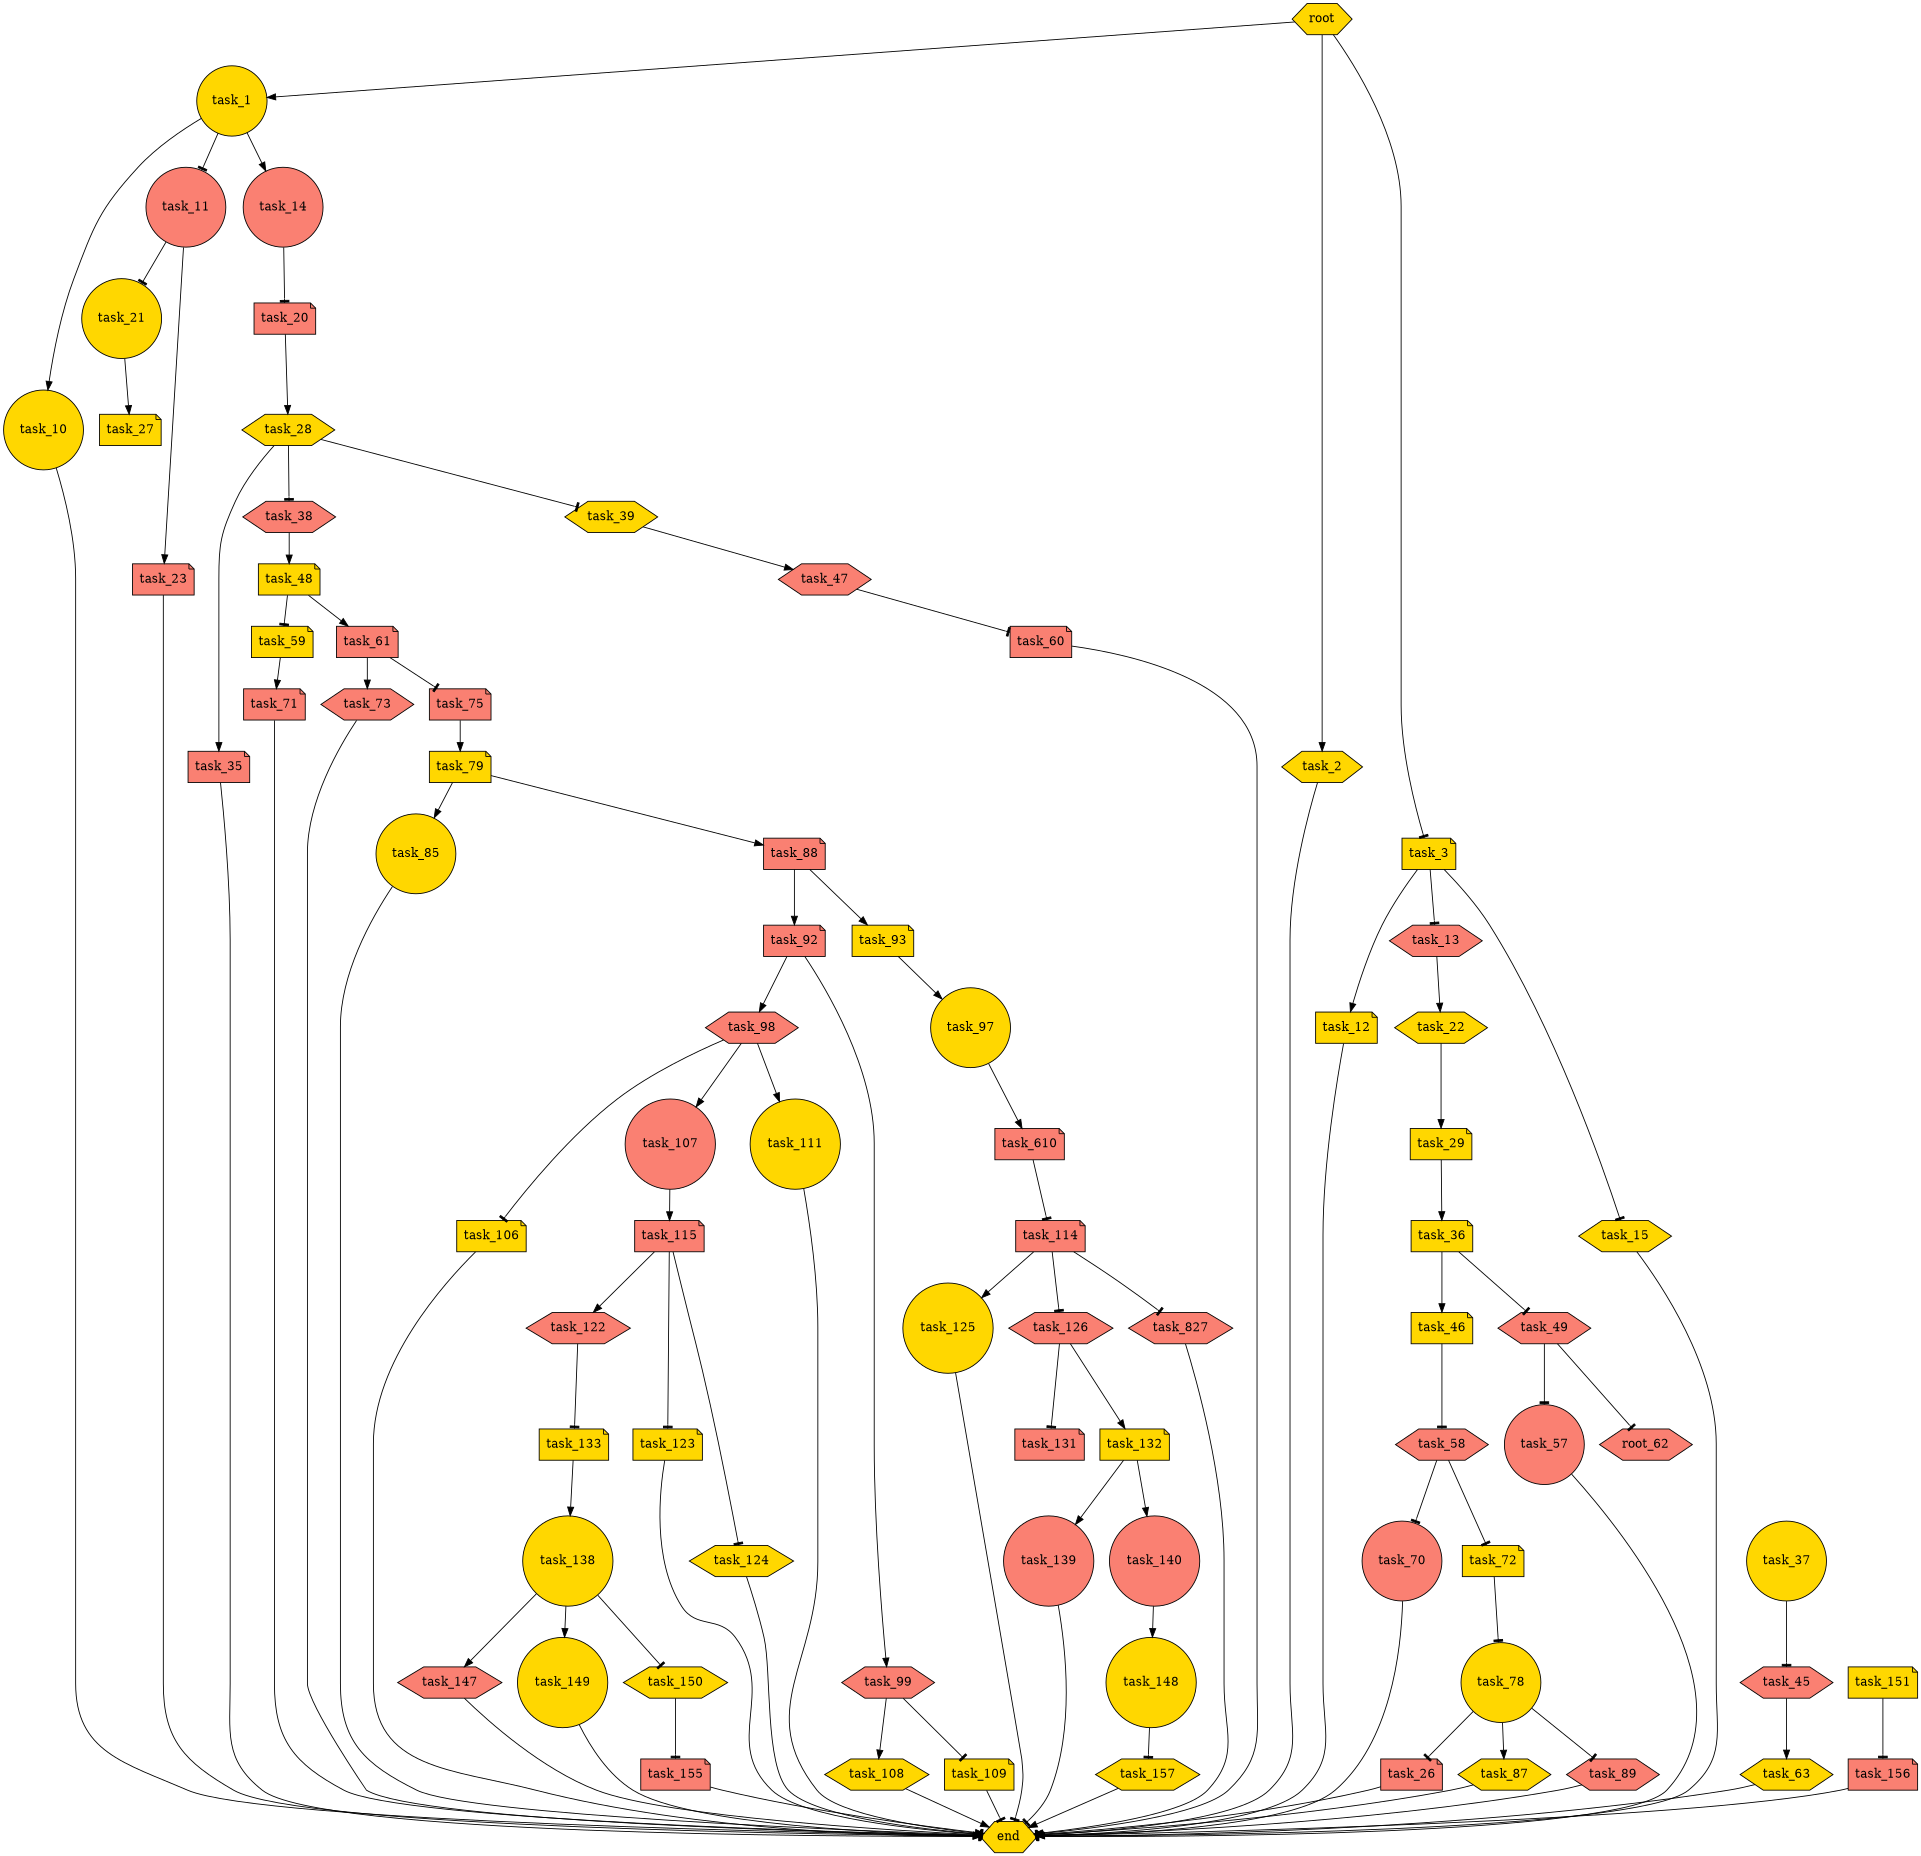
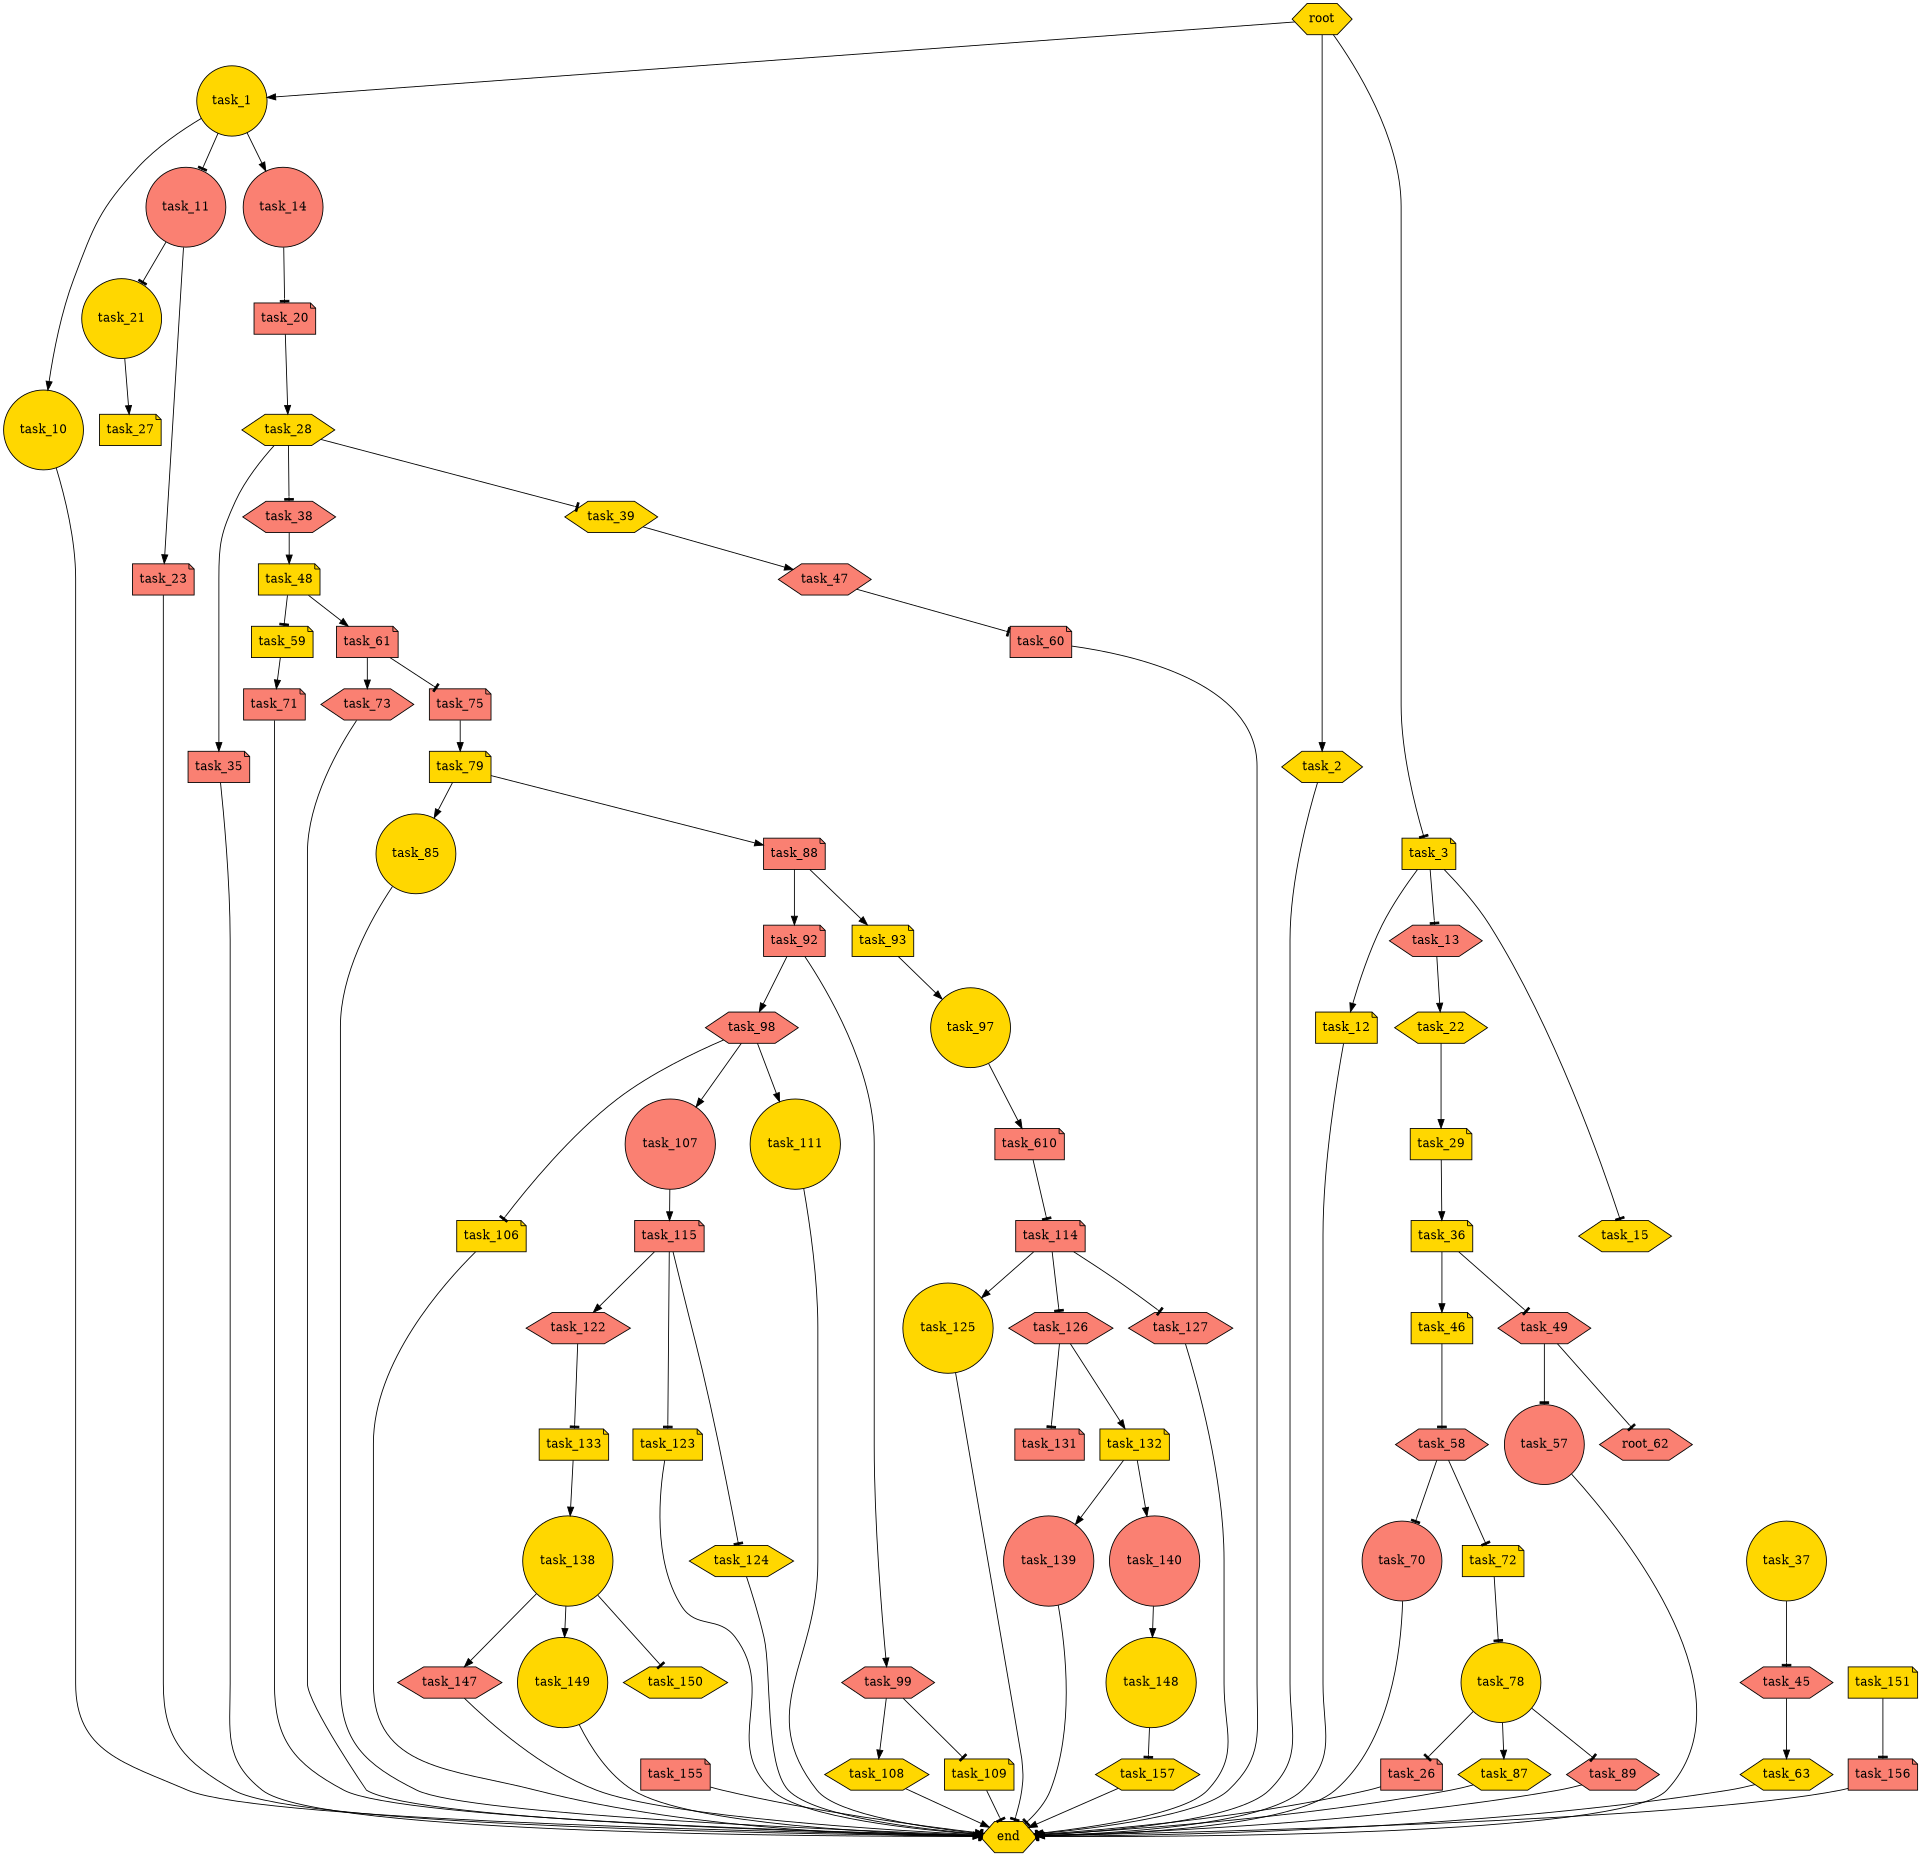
(1181, 1328) -> (1181, 1328)
(675, 1726) -> none
(1701, 1777) -> none
